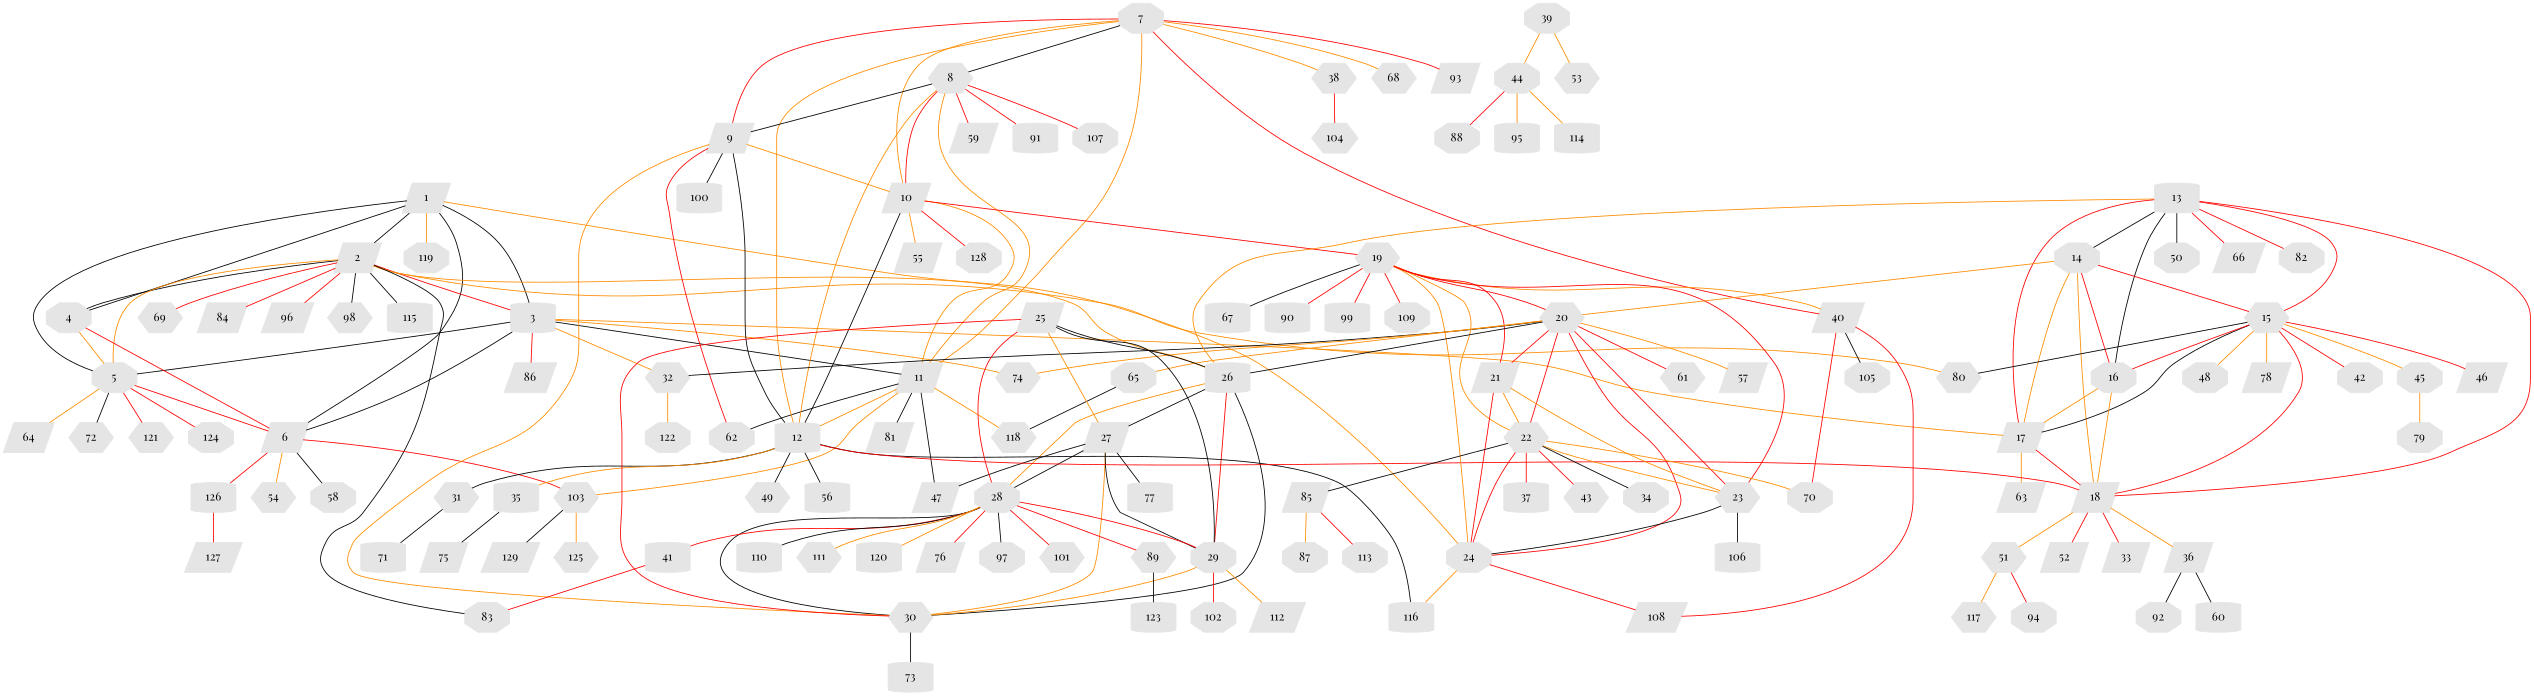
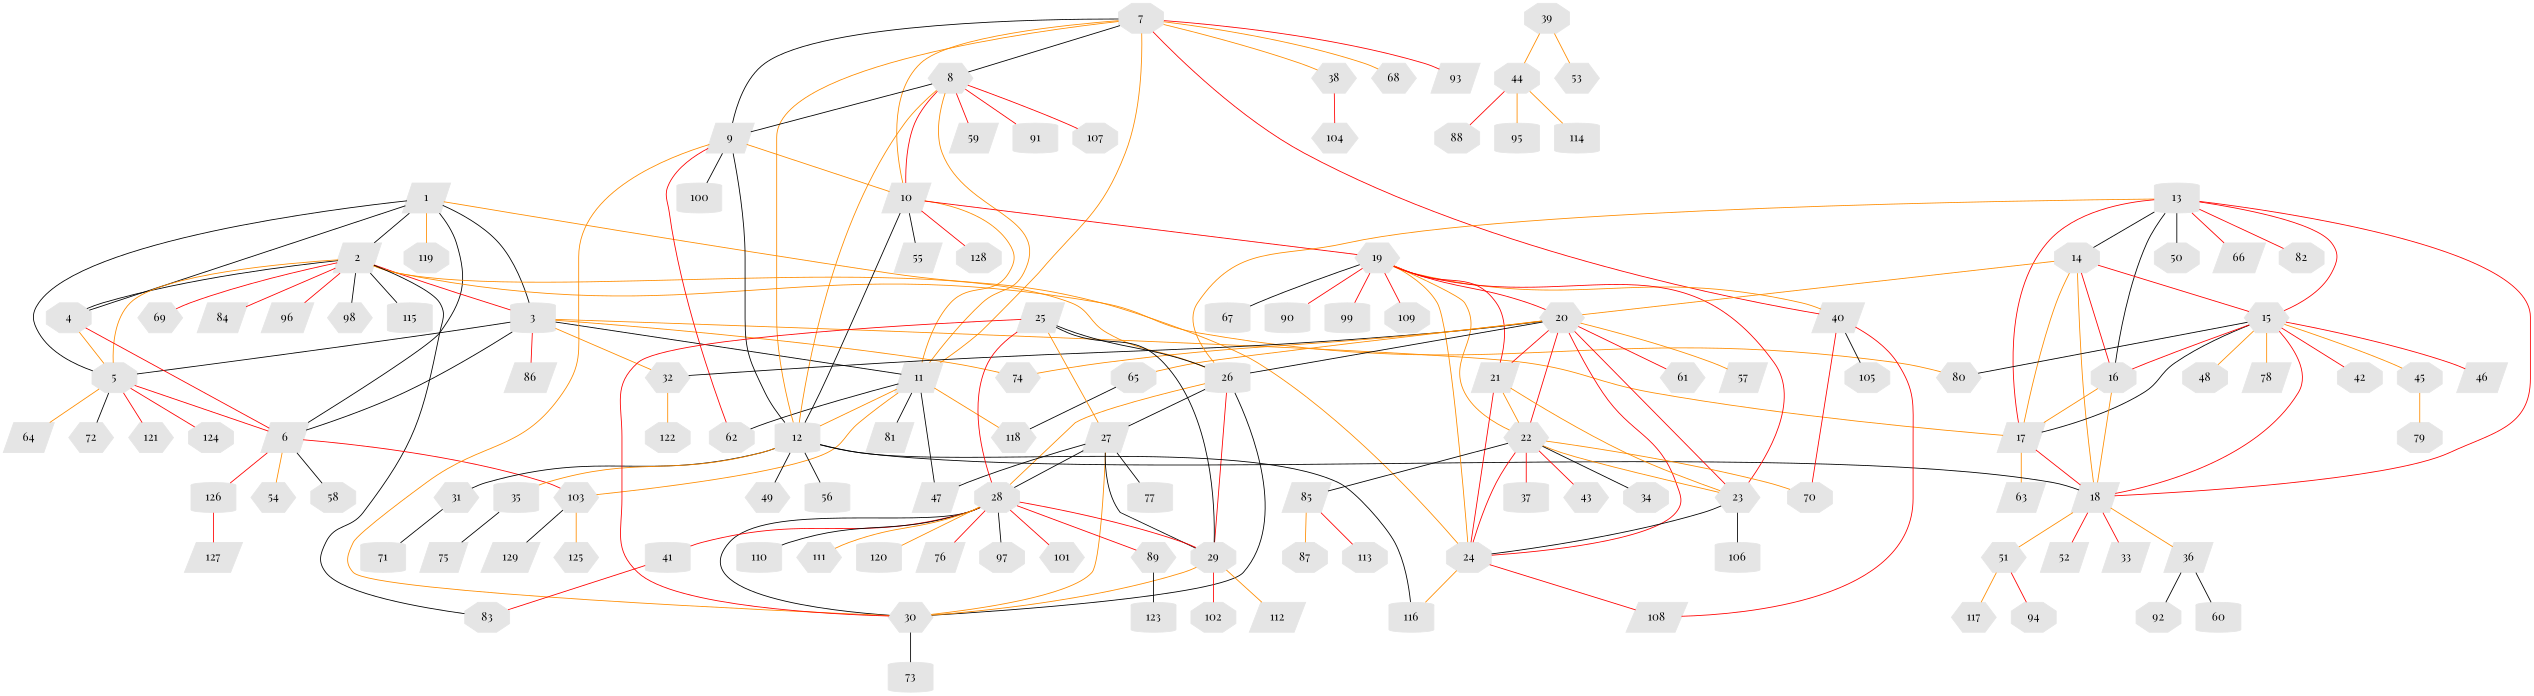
(905, 29) -> (905, 29)
(912, 228) -> (912, 228)
(1355, 464) -> (1355, 464)
